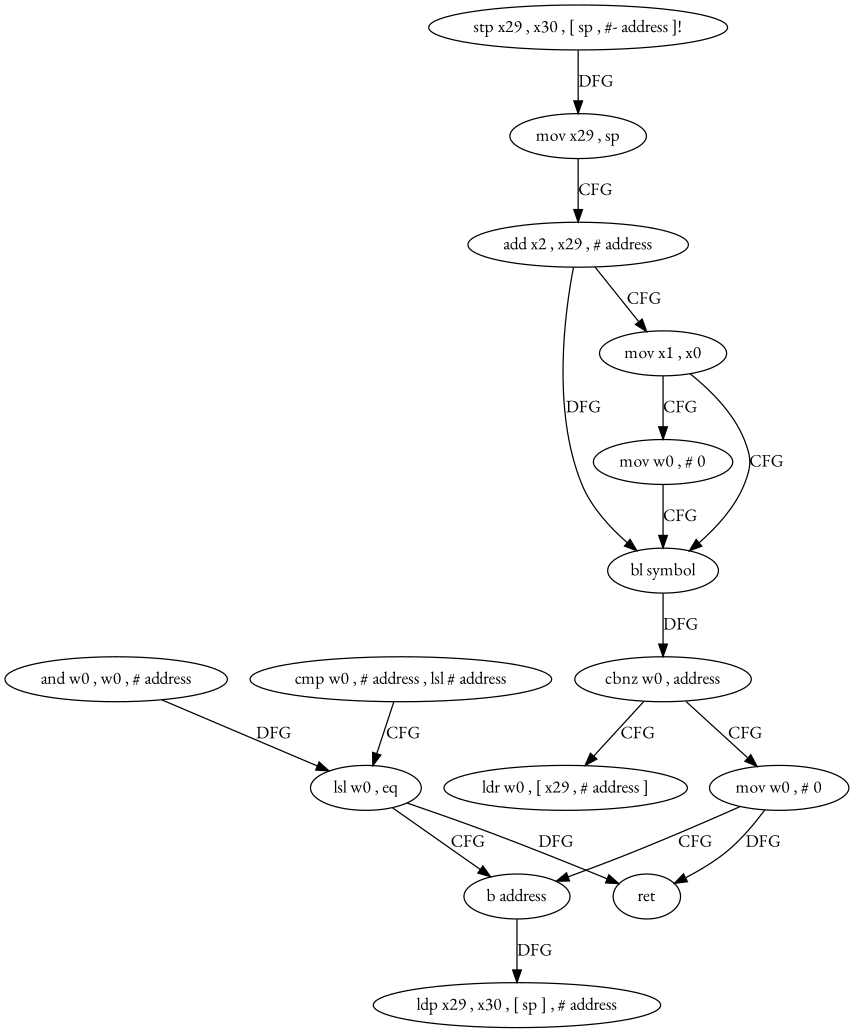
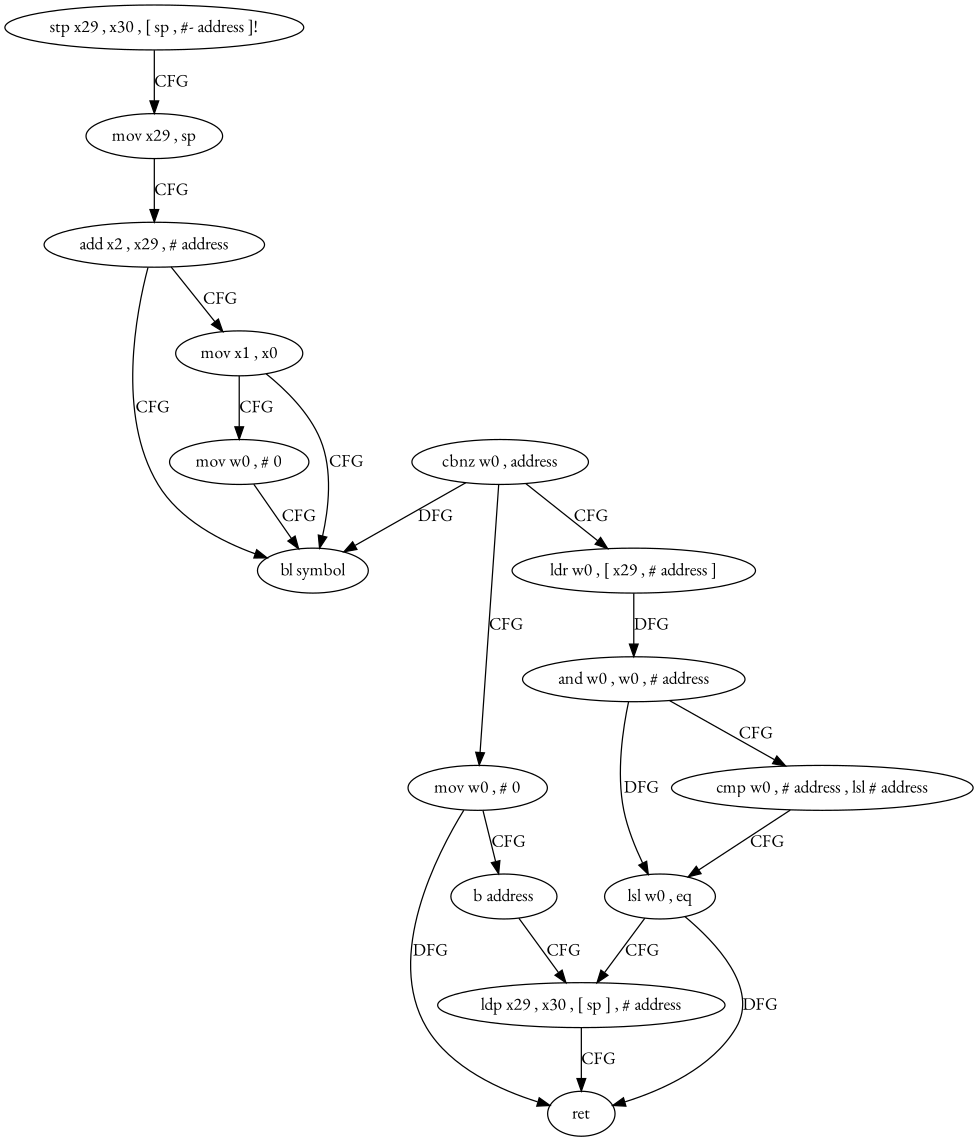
(596, 82) -> (172, 82)
(584, 408) -> (153, 408)
none -> (634, 619)
(663, 619) -> (410, 514)
none -> (722, 730)
(436, 839) -> (625, 945)
(535, 951) -> (564, 951)
none -> (581, 1053)
